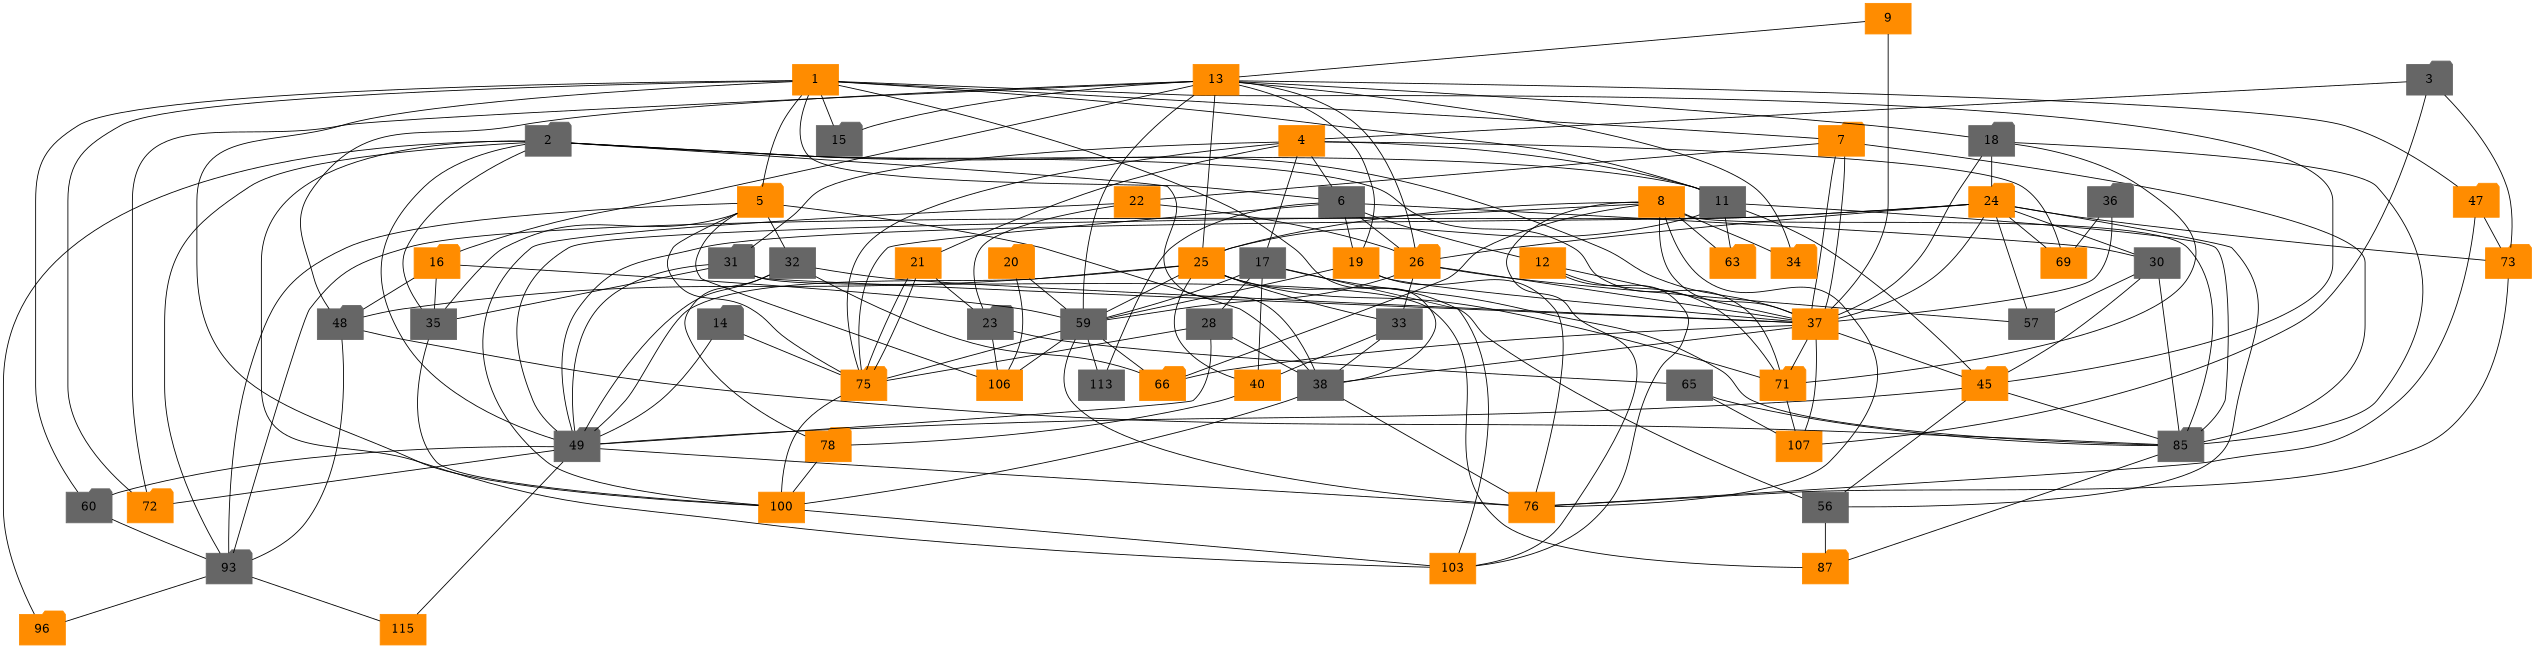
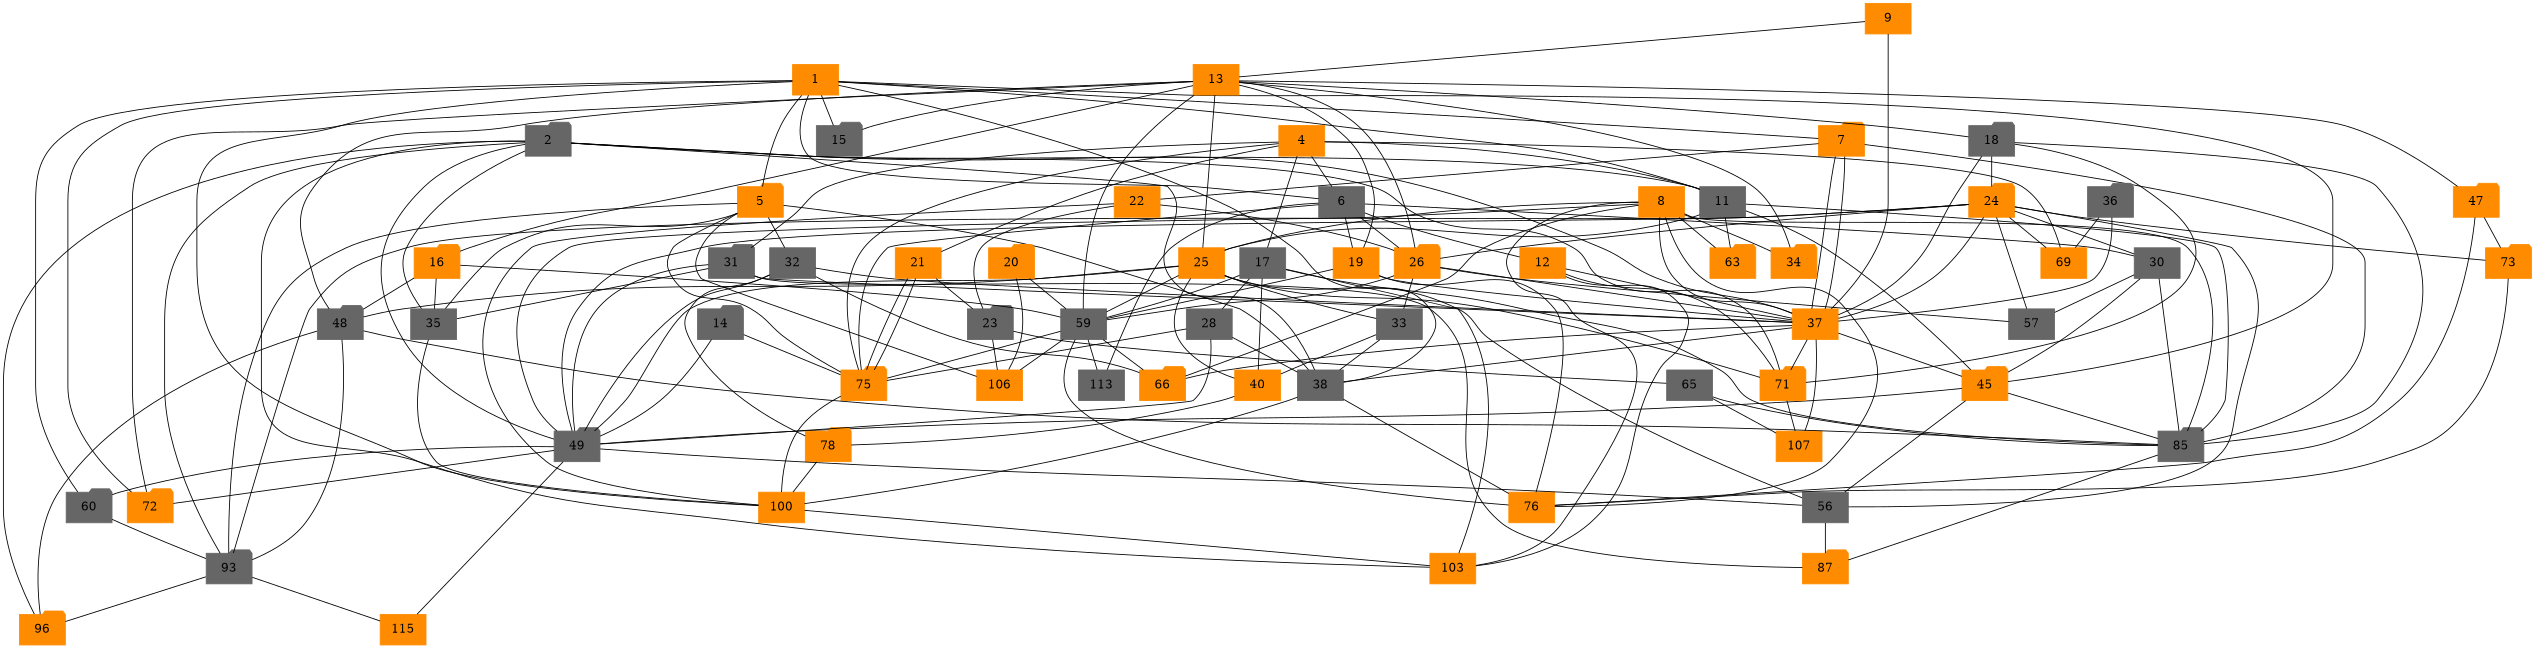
(2430, 80) -> none
none -> (122, 425)
(1054, 478) -> (1201, 478)
